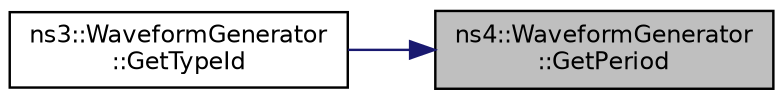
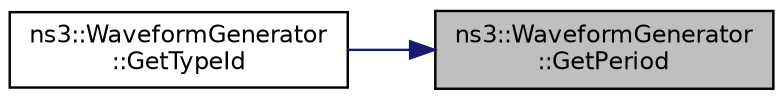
(604, 50) -> (604, 50)
